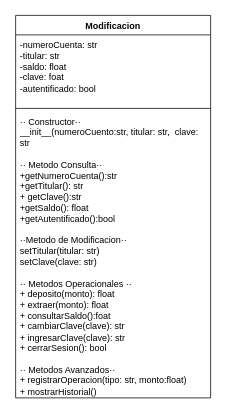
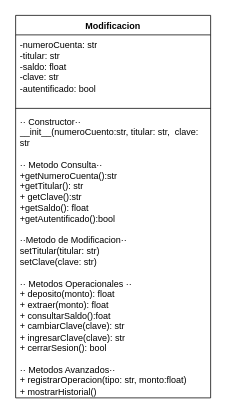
(64, 67) -> (64, 67)
